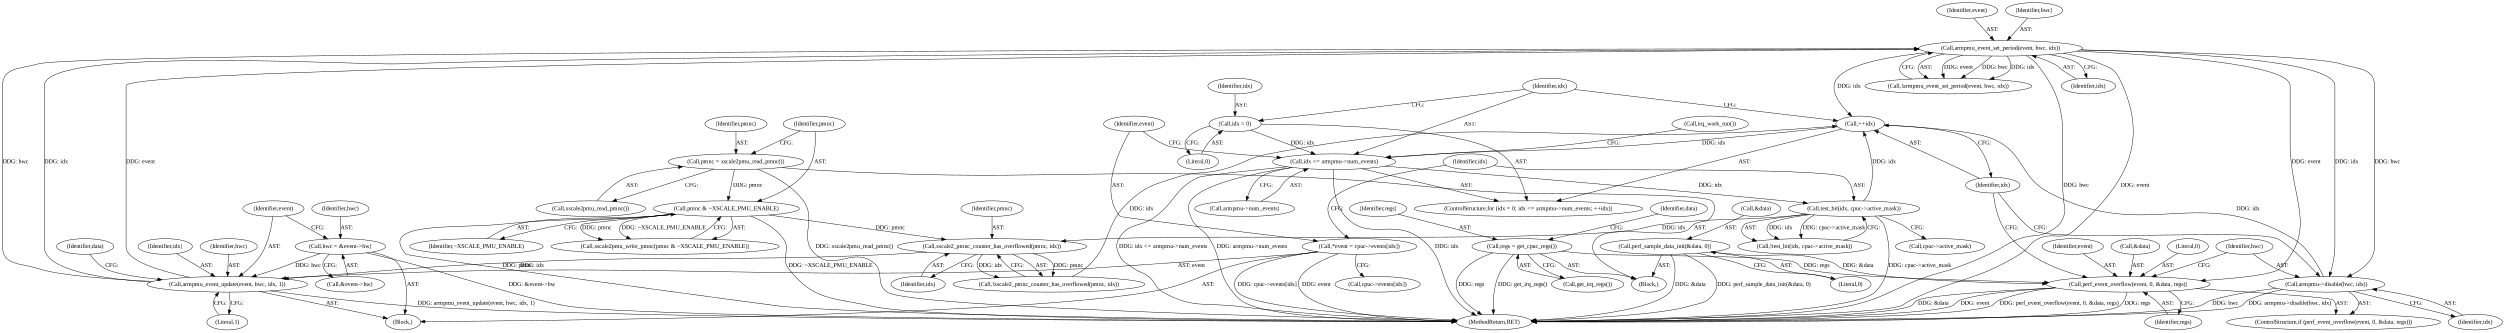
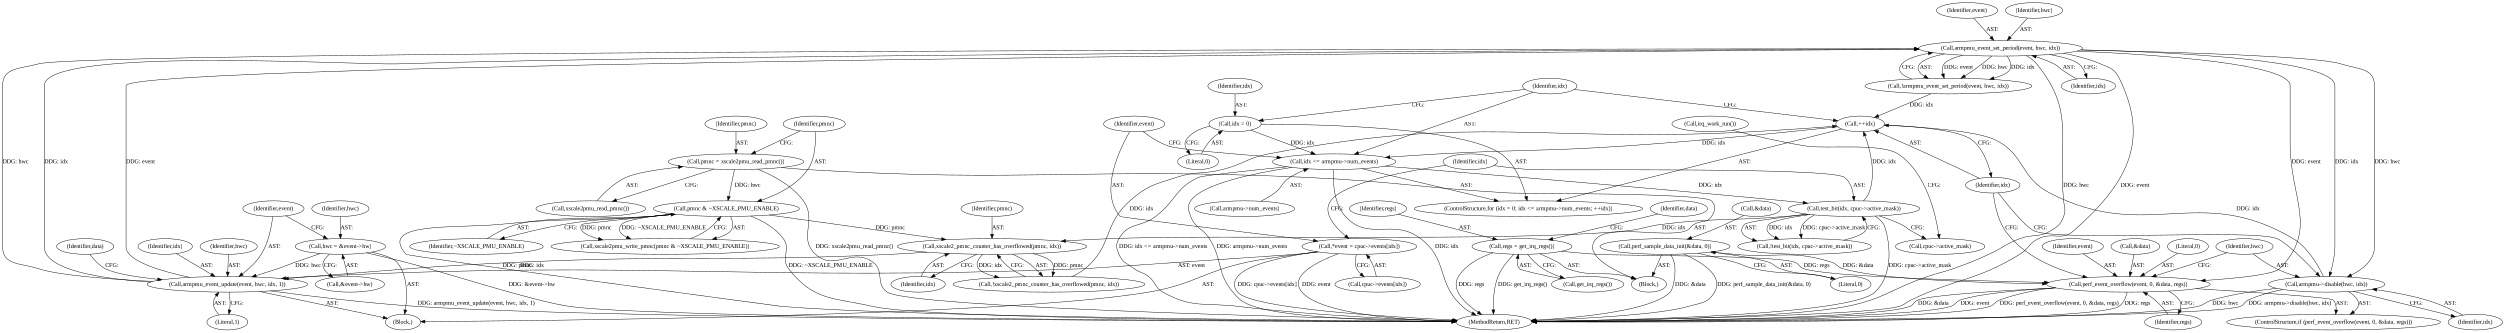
(1862, 64) -> (1905, 105)
(1544, 147) -> (1861, 147)
(1259, 178) -> none
(748, 185) -> (748, 185)
(1522, 246) -> (1522, 246)
none -> (1374, 267)
(221, 303) -> (221, 303)
